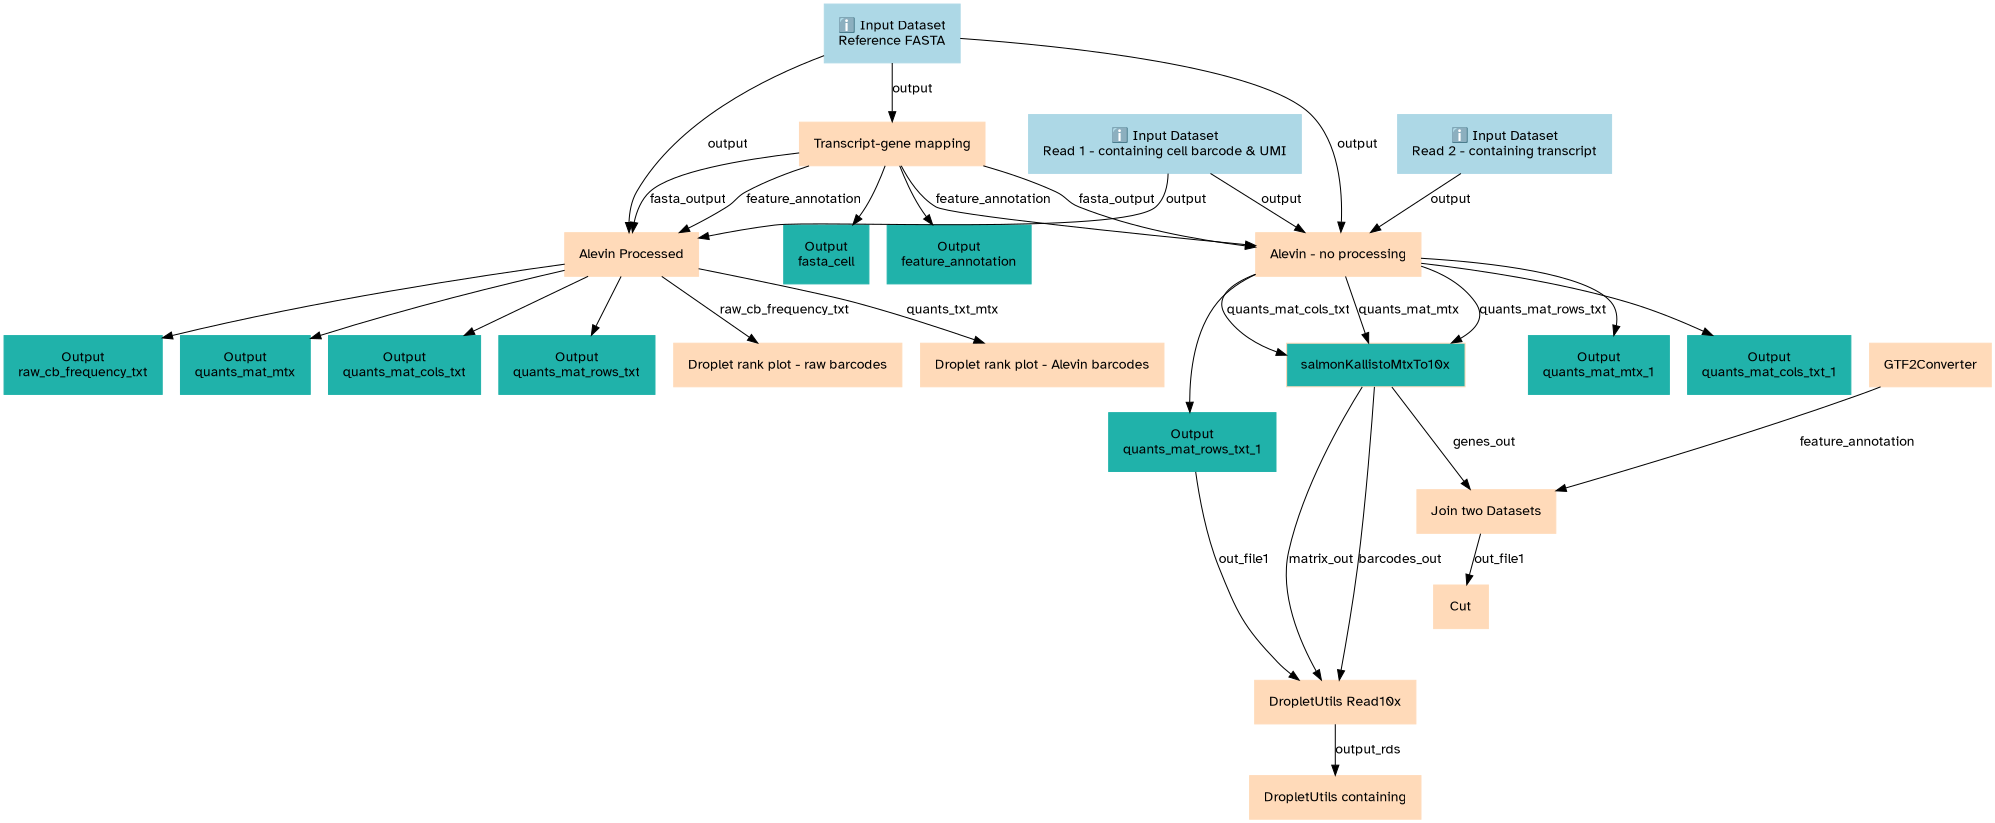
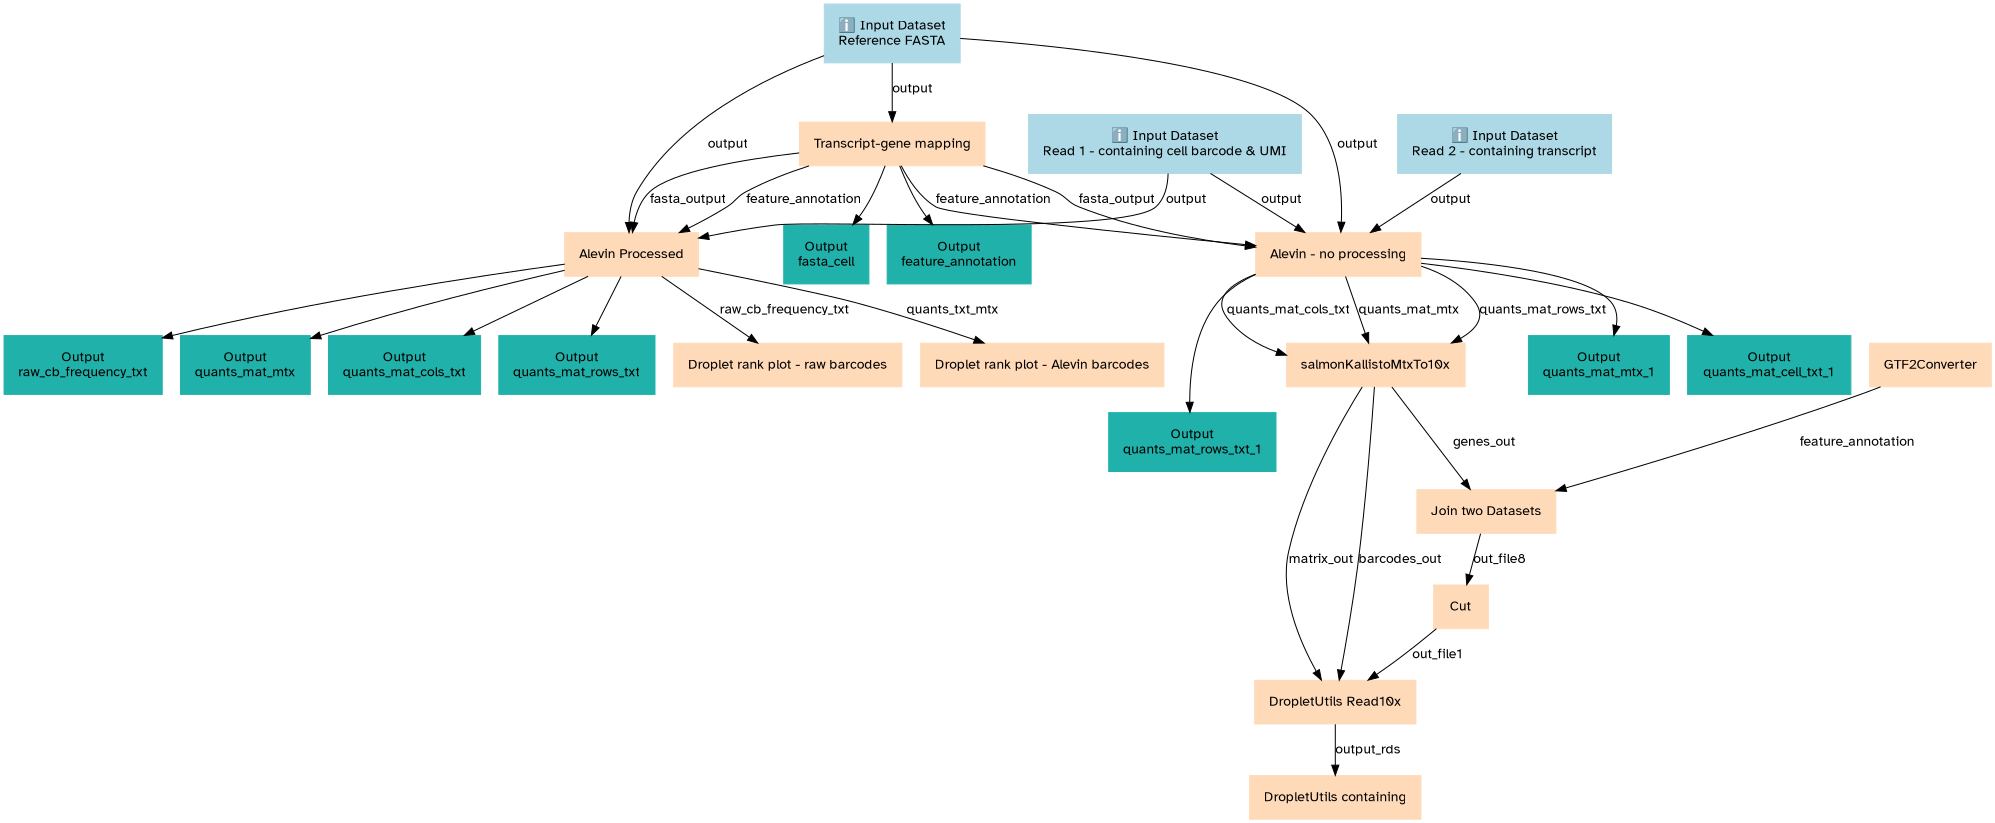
(1376, 365) -> (1376, 365)
(1769, 365) -> (1769, 365)
(1500, 559) -> (1500, 559)
(1225, 582) -> (1407, 652)
